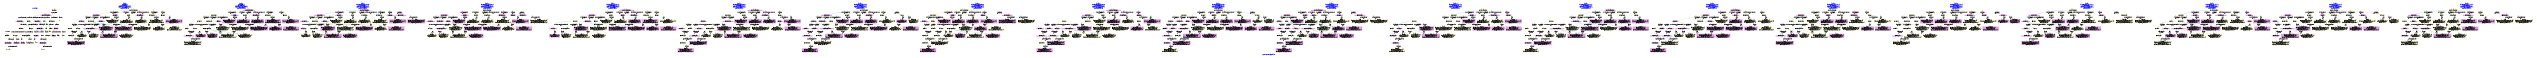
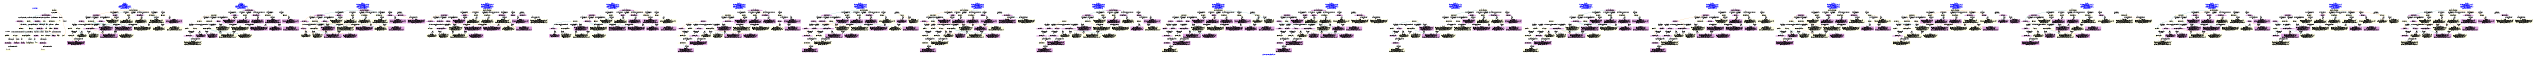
(55, 31) -> (63, 22)
